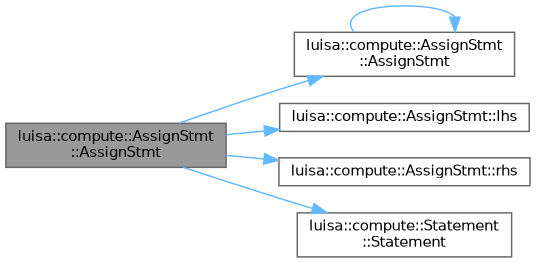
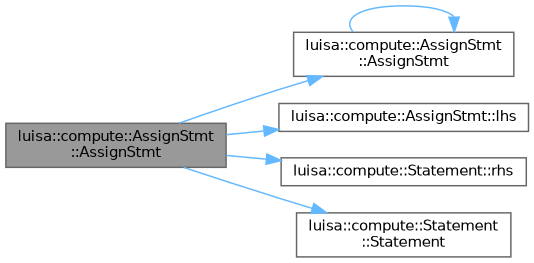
(404, 172) -> (404, 172)
